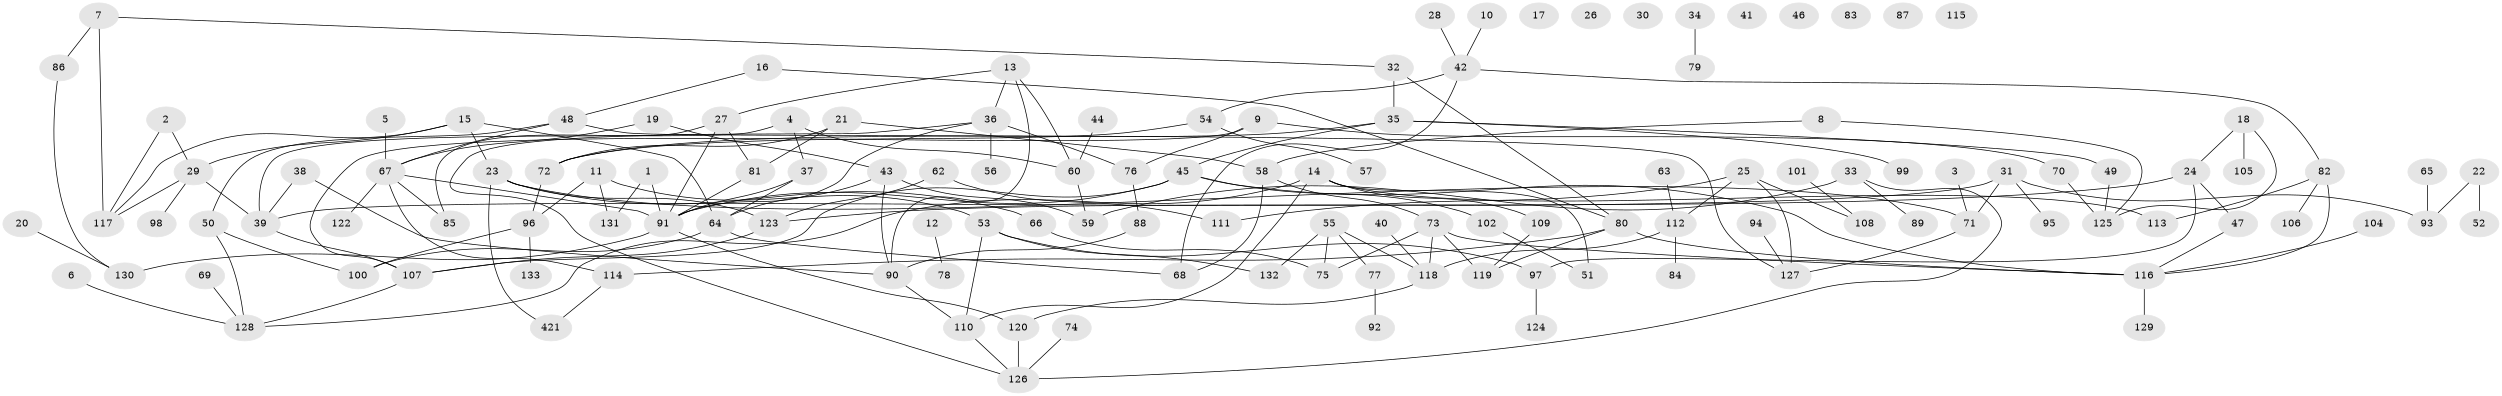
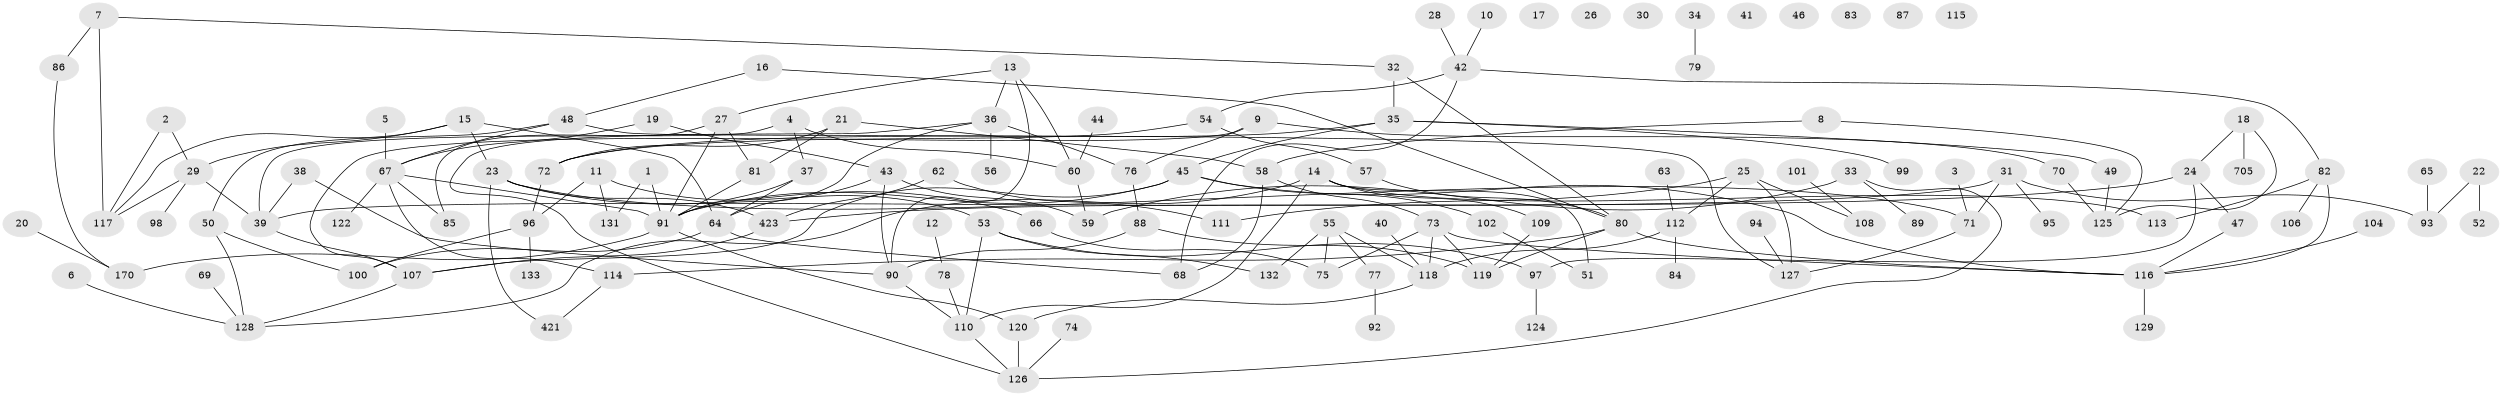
(2244, 172) -> (2244, 172)
none -> (1494, 198)
(769, 224) -> (769, 224)
none -> (1266, 245)
(125, 276) -> (125, 276)
none -> (954, 300)
